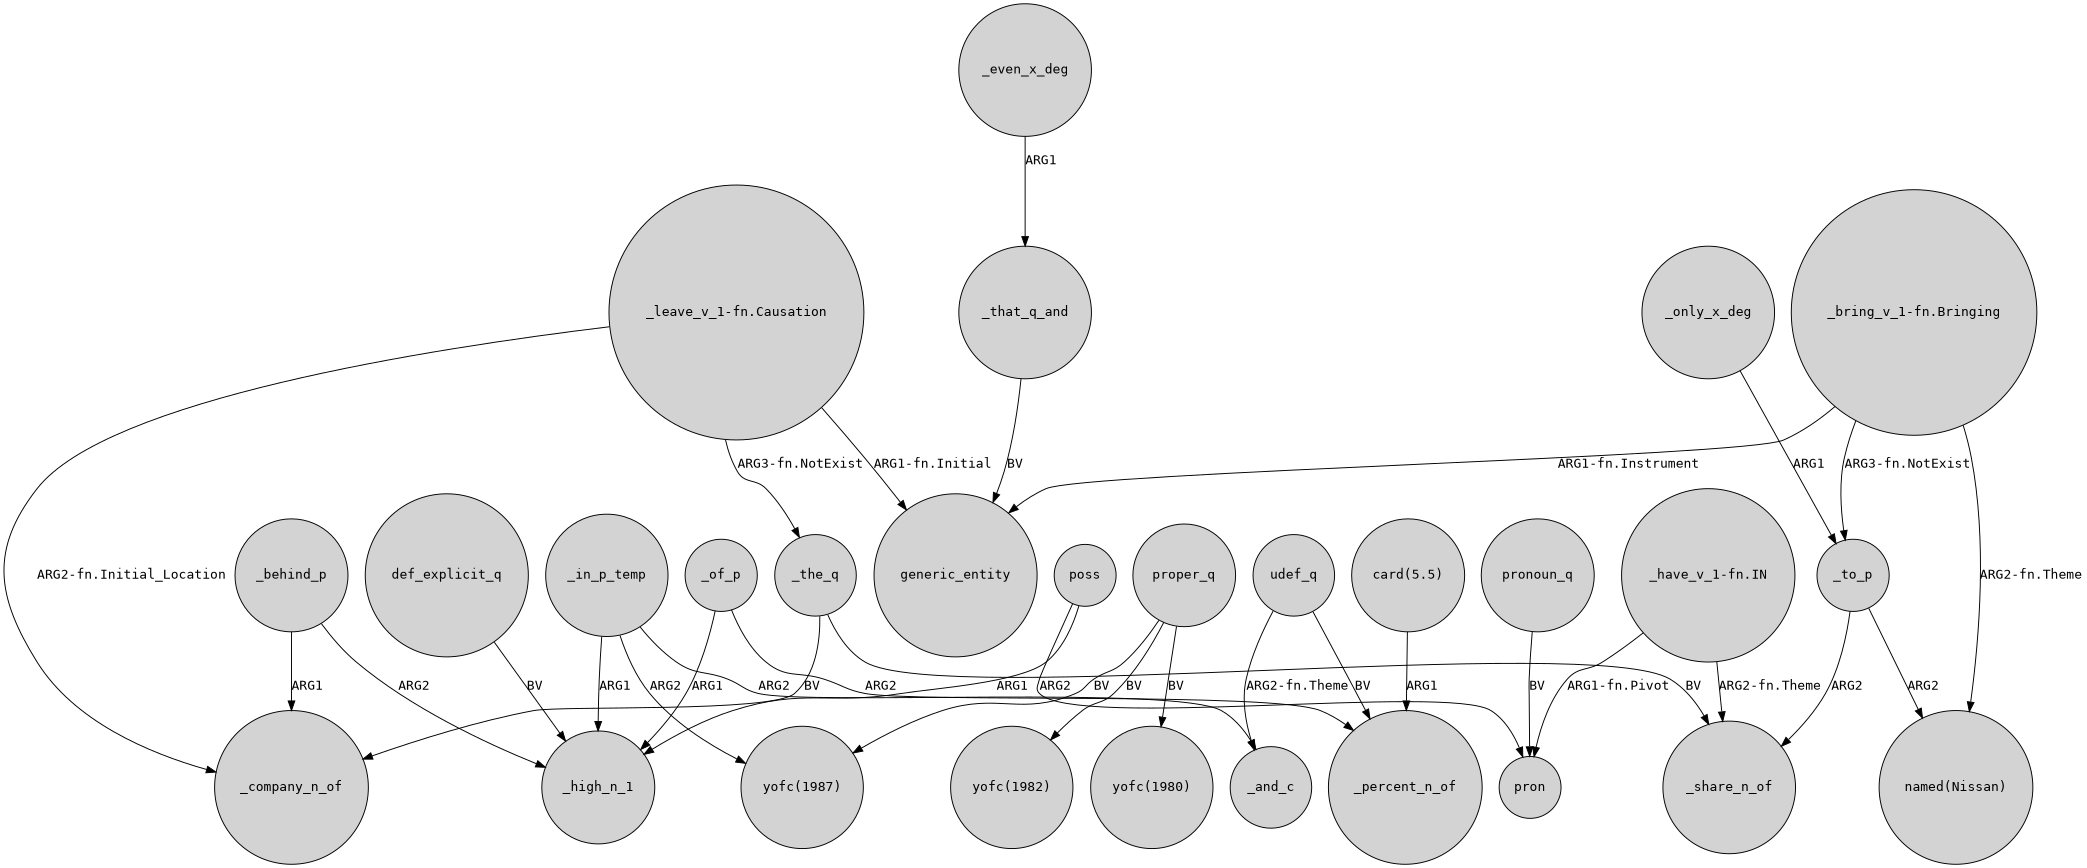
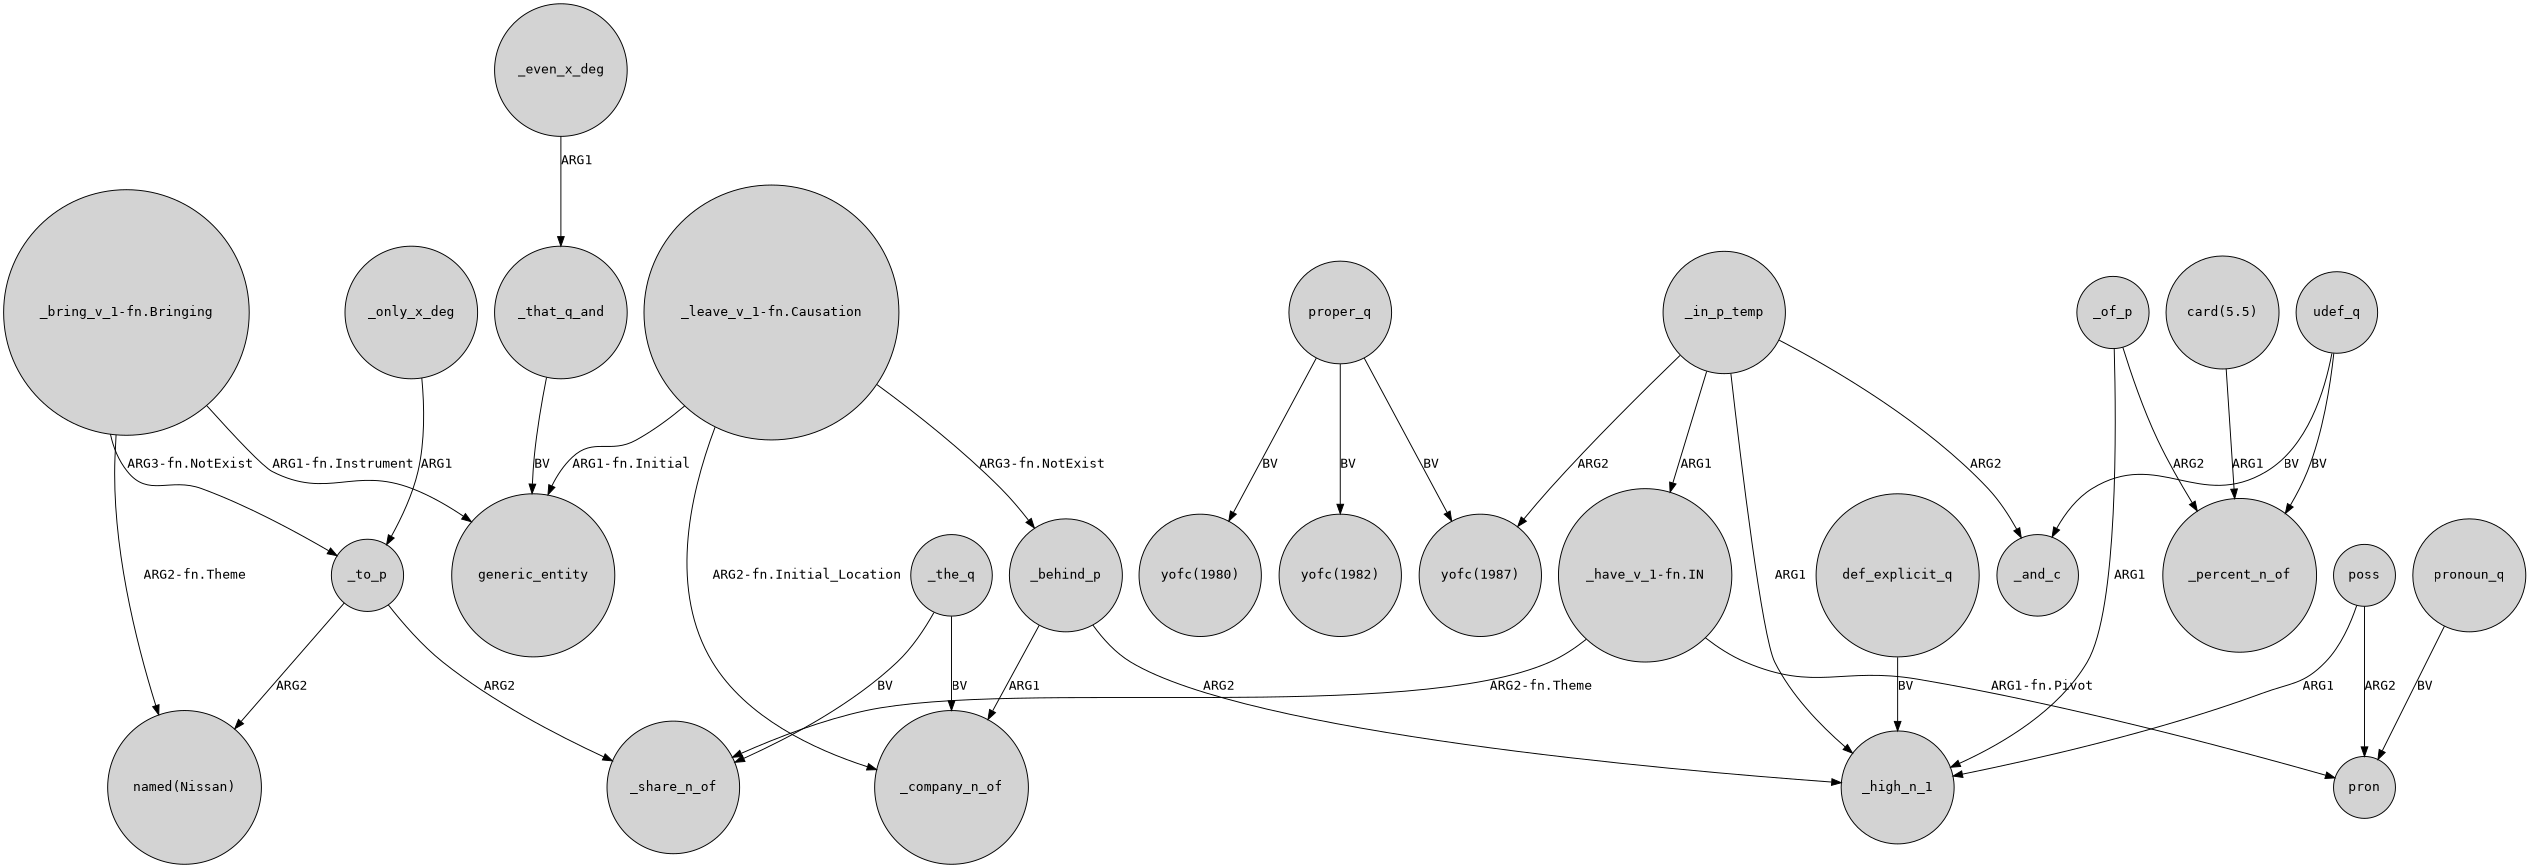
none -> (1690, 427)
(758, 483) -> (957, 448)
(1298, 686) -> (2292, 464)
